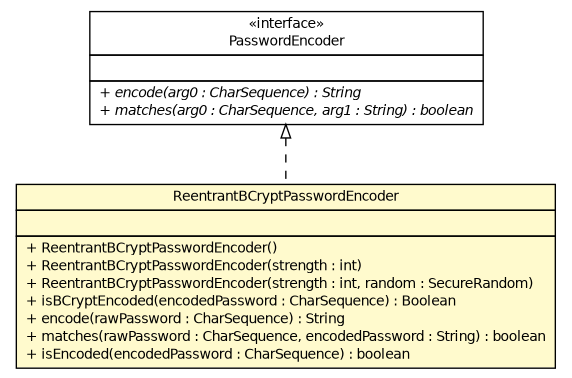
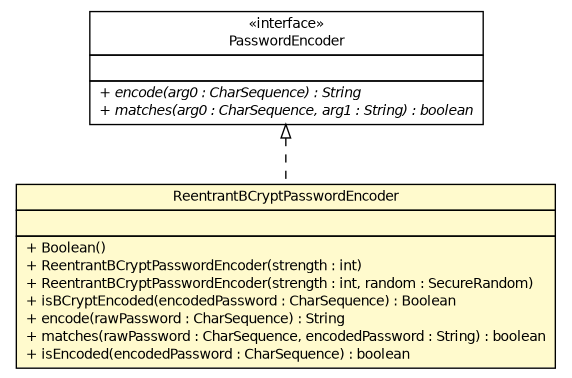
(152, 248) -> (66, 248)
